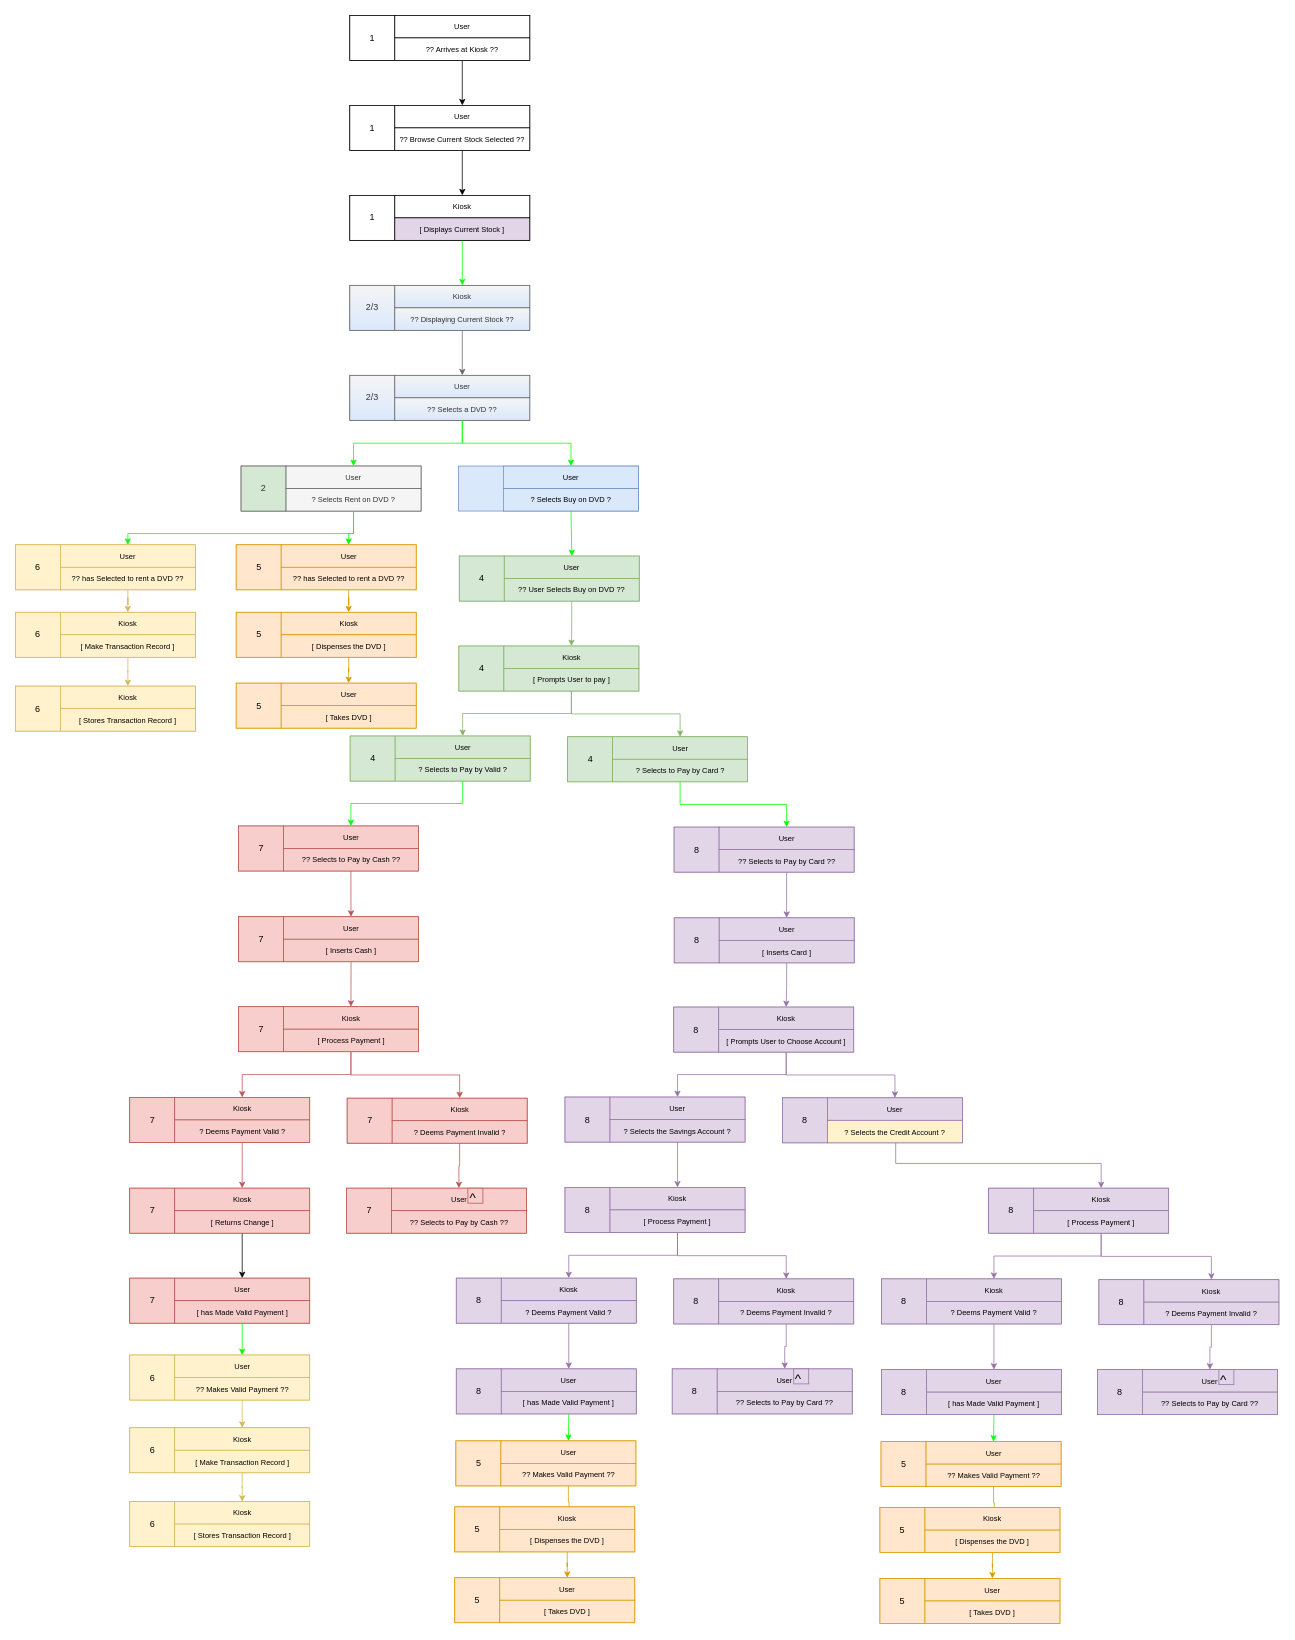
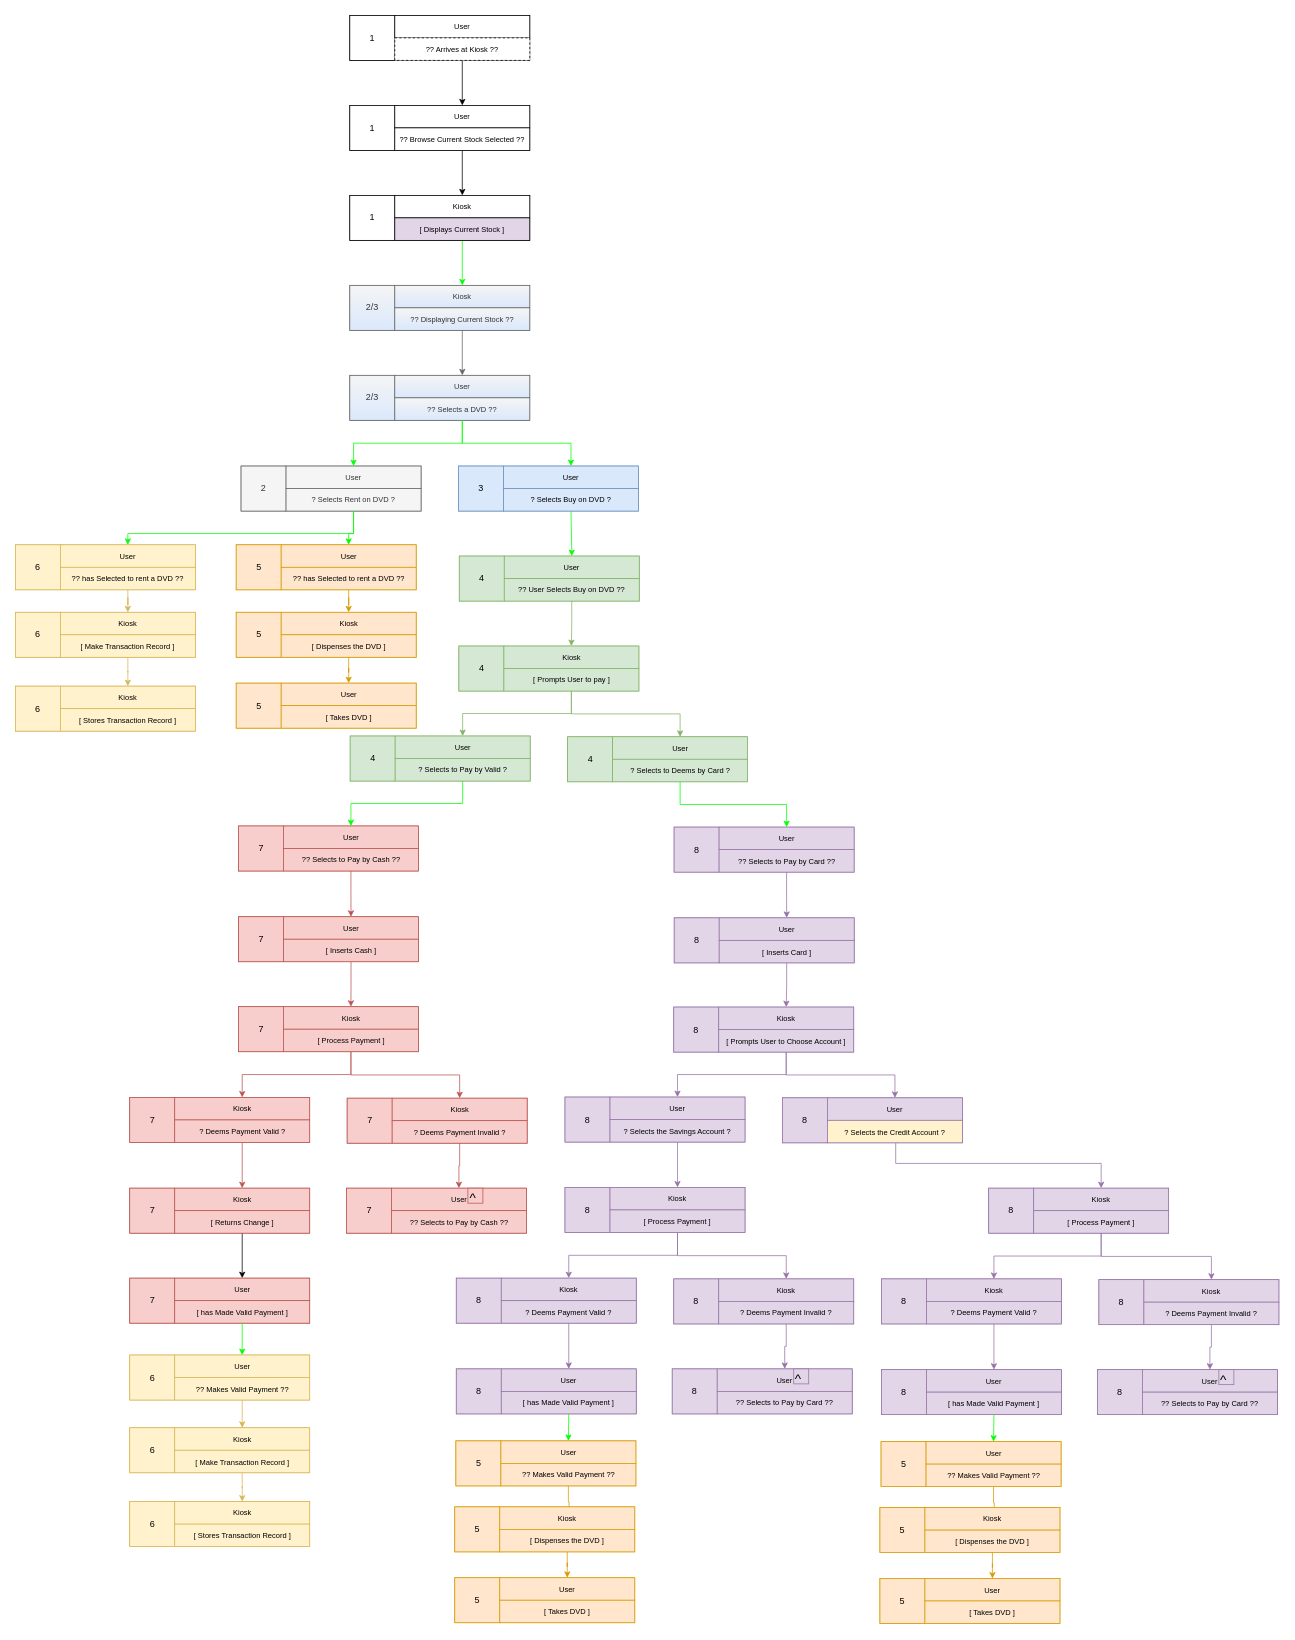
(462, 49) -> (462, 49)
(264, 489) -> (264, 489)
none -> (481, 489)
(681, 771) -> (681, 771)
